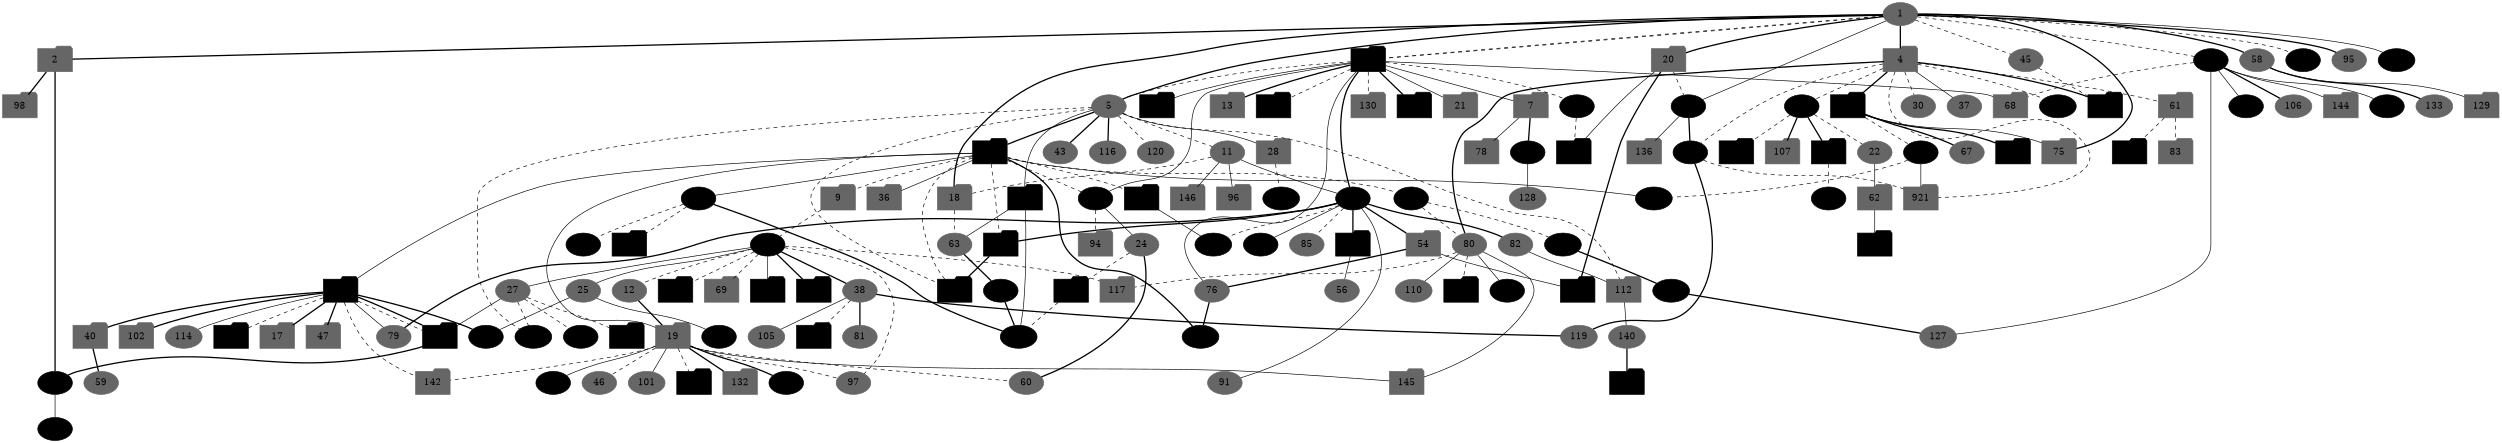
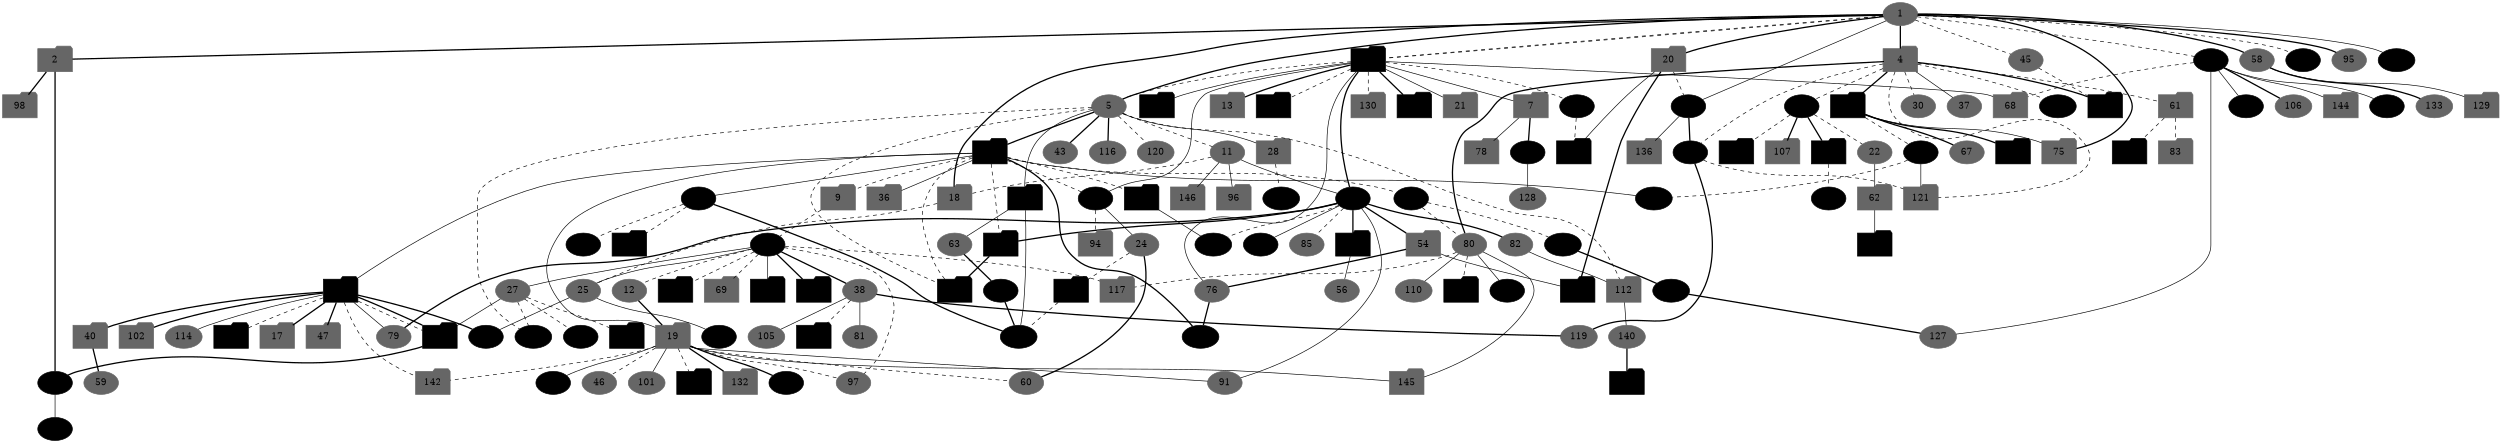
(1921, 198) -> (1921, 198)
(955, 223) -> (851, 218)
(860, 314) -> (860, 314)
none -> (923, 363)
